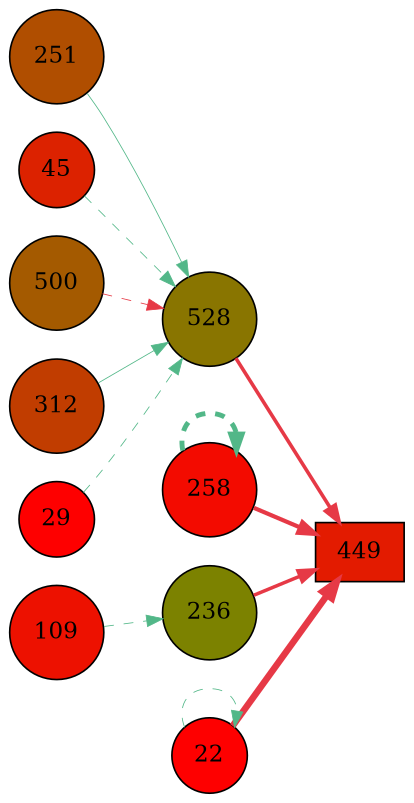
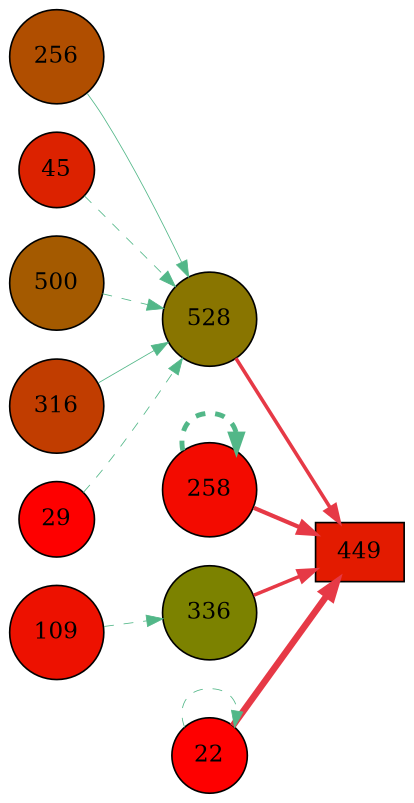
(57, 57) -> (57, 57)
(125, 299) -> (125, 299)
(57, 406) -> (57, 406)
(210, 613) -> (210, 613)
